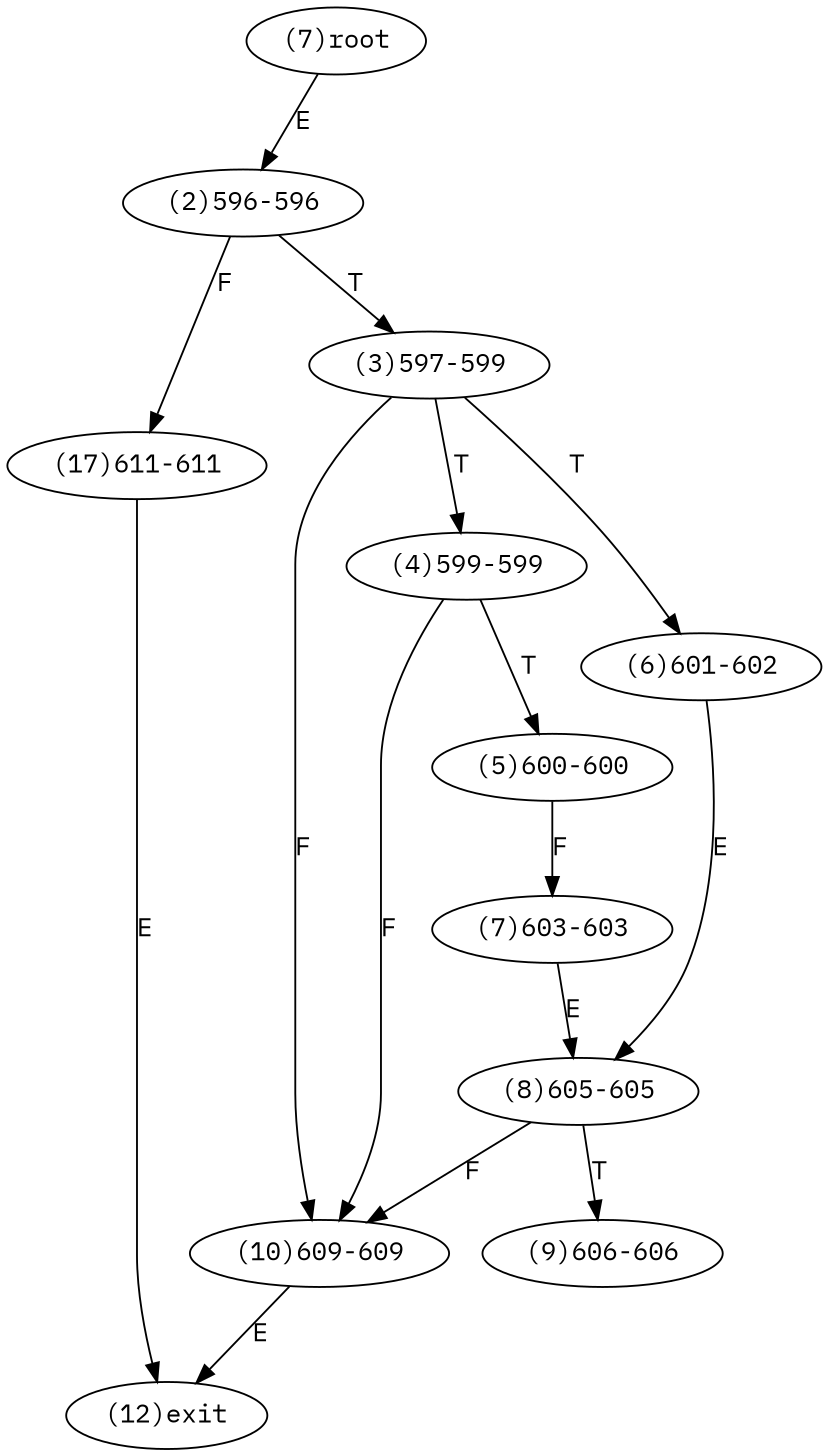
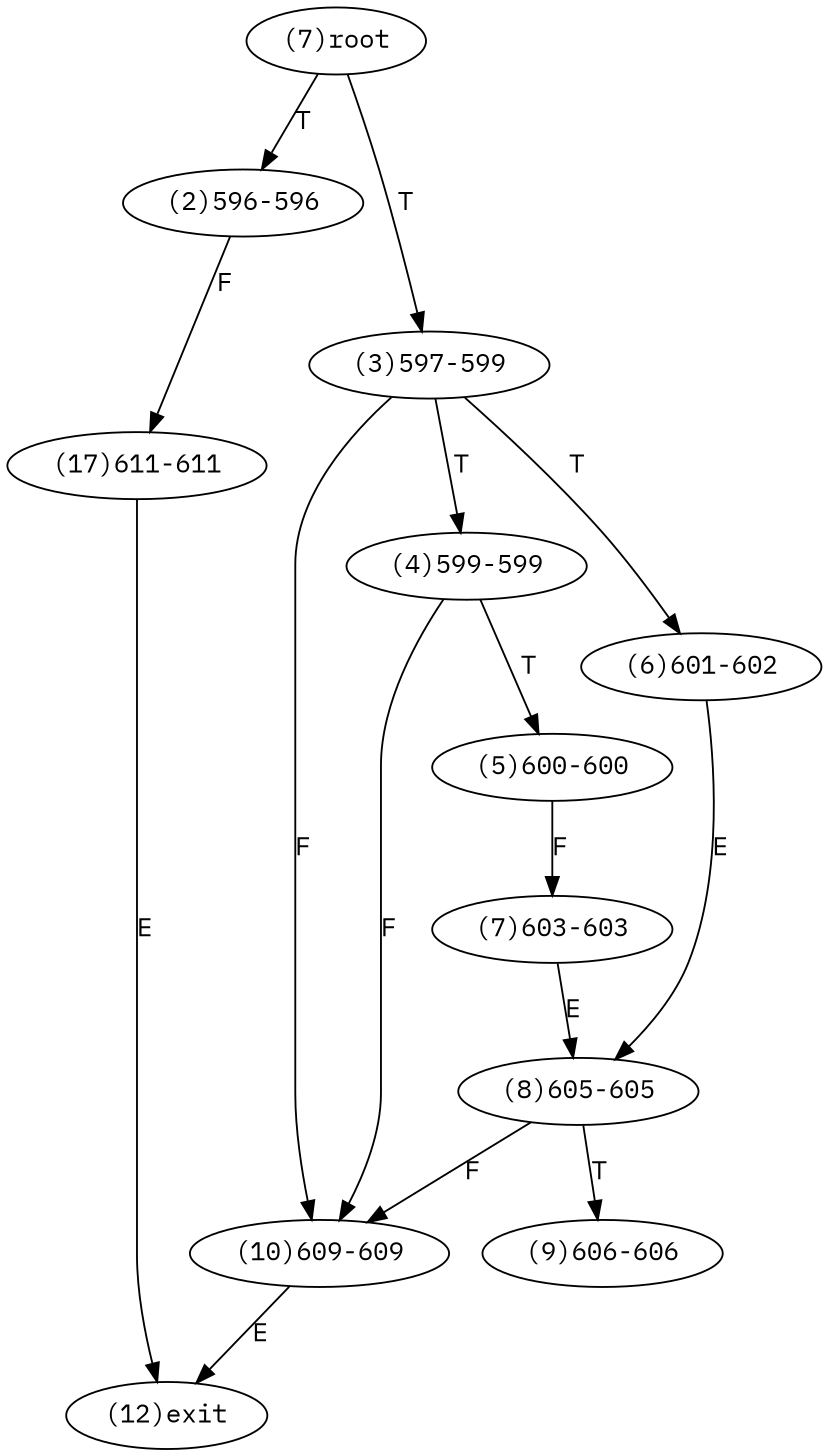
(304, 122) -> (304, 122)
(329, 278) -> (386, 193)
